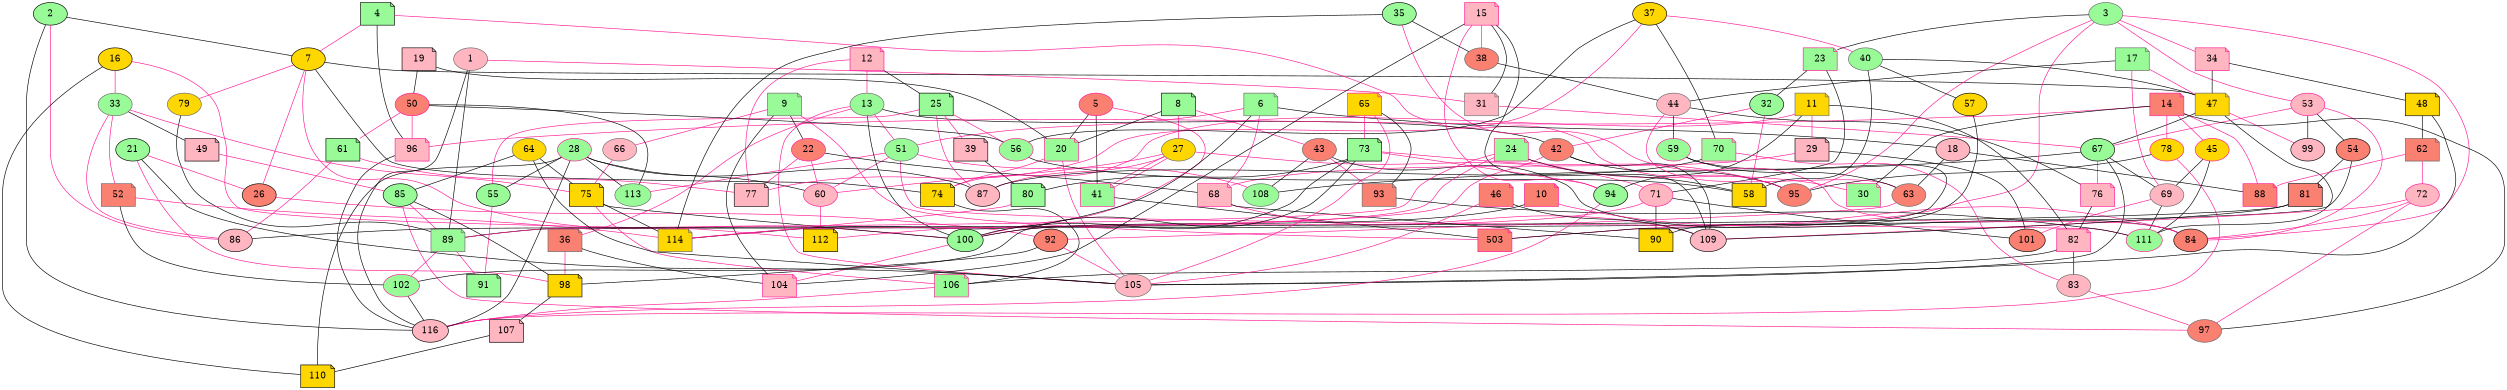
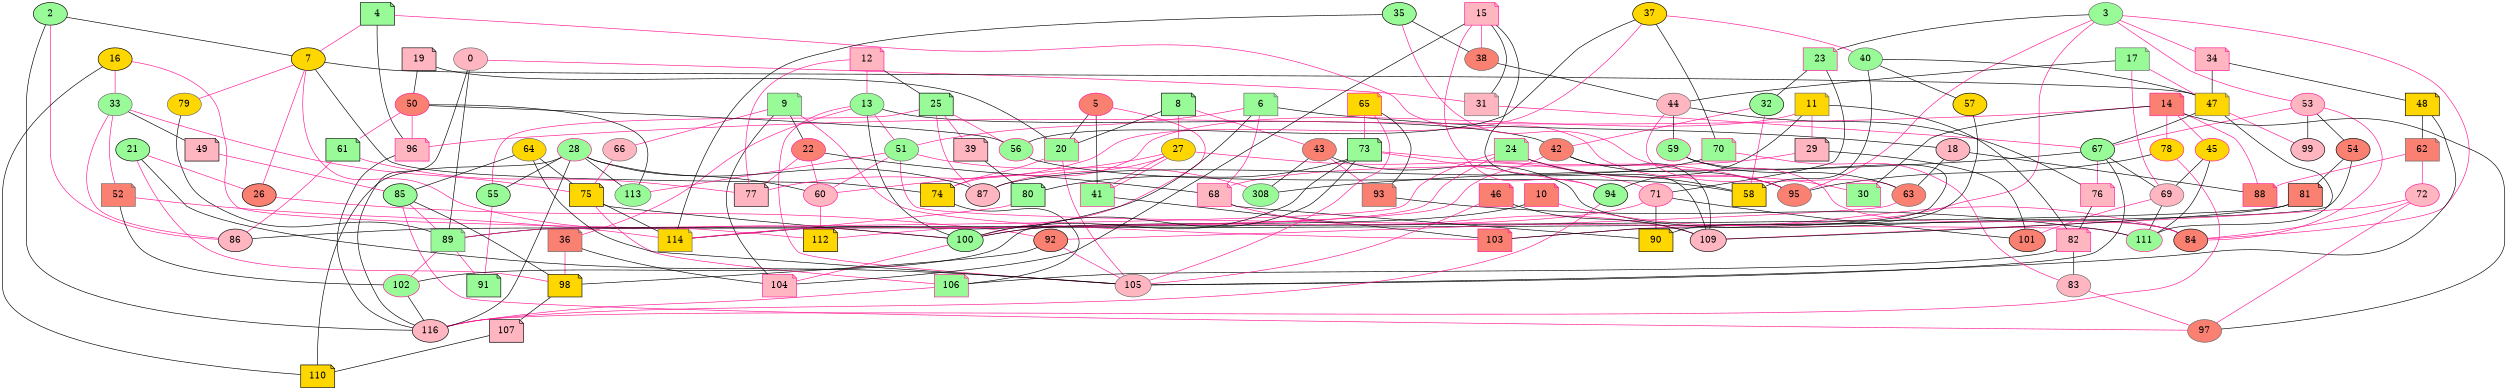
(471, 59) -> (471, 59)
(1261, 195) -> (1261, 195)
(1495, 240) -> (1495, 240)
